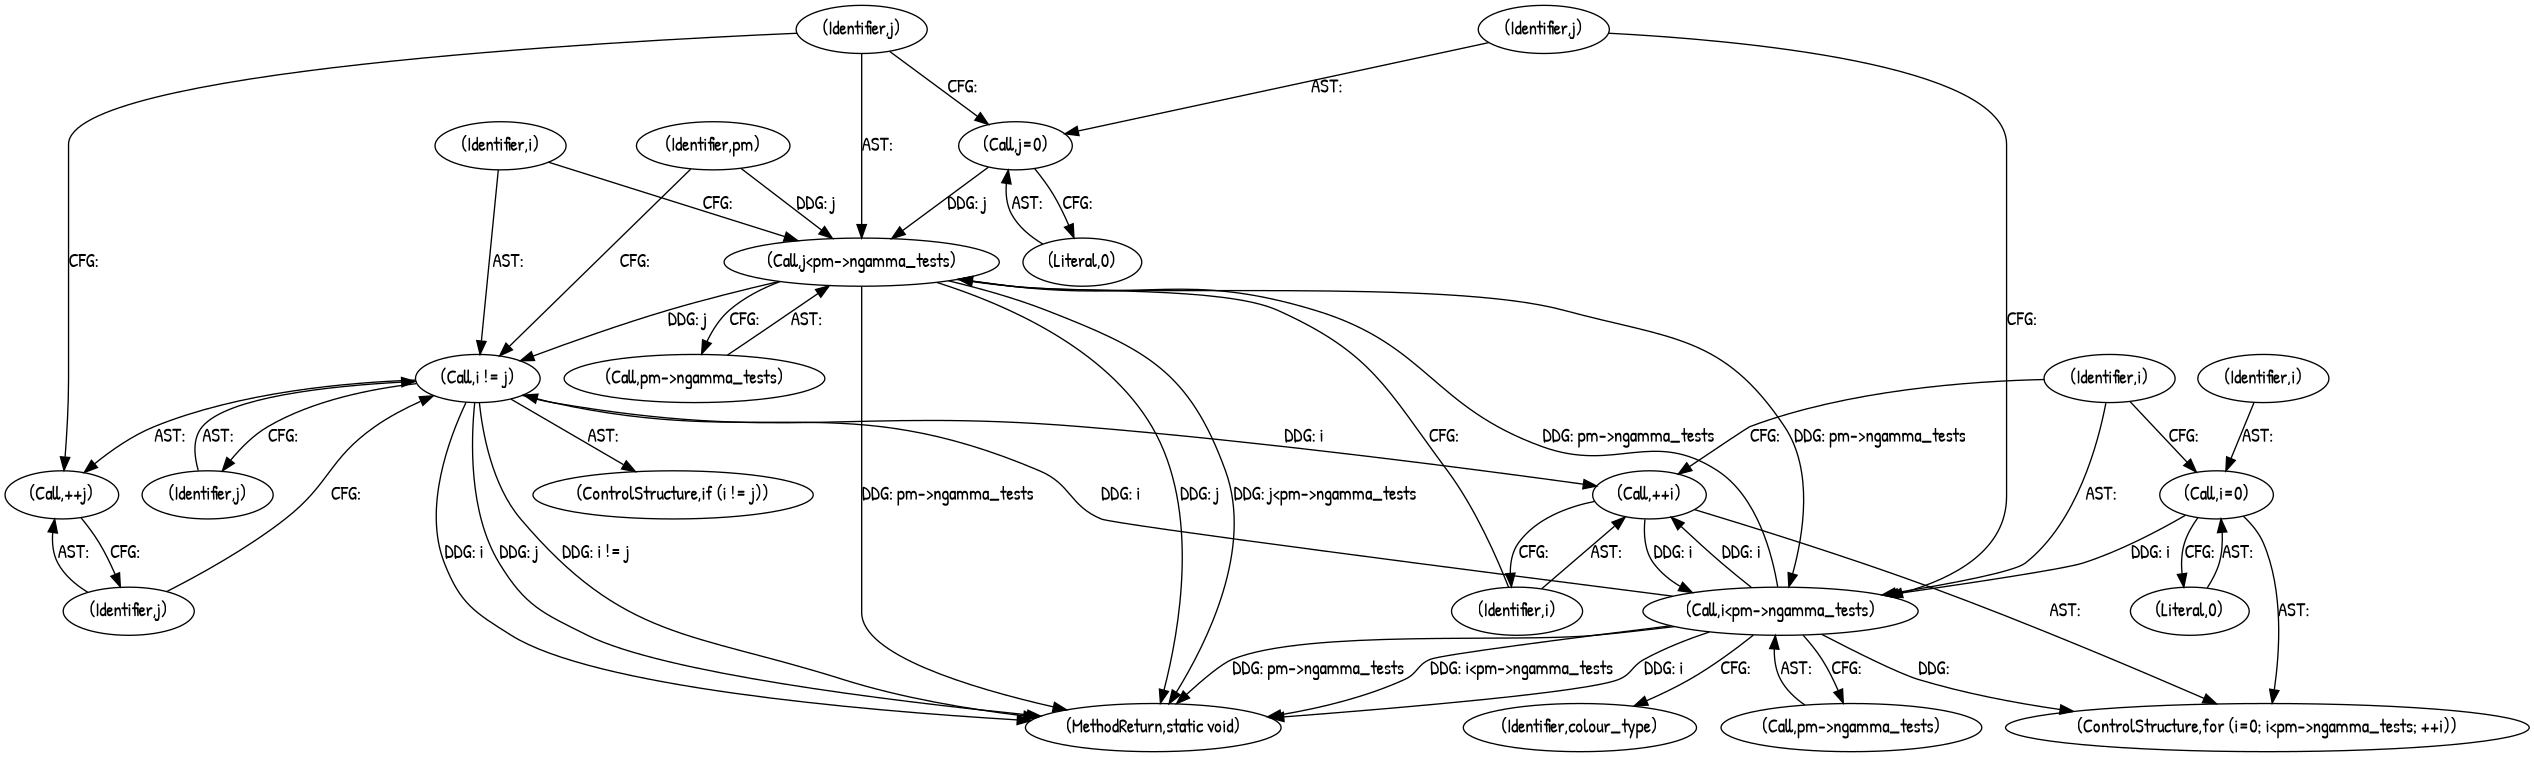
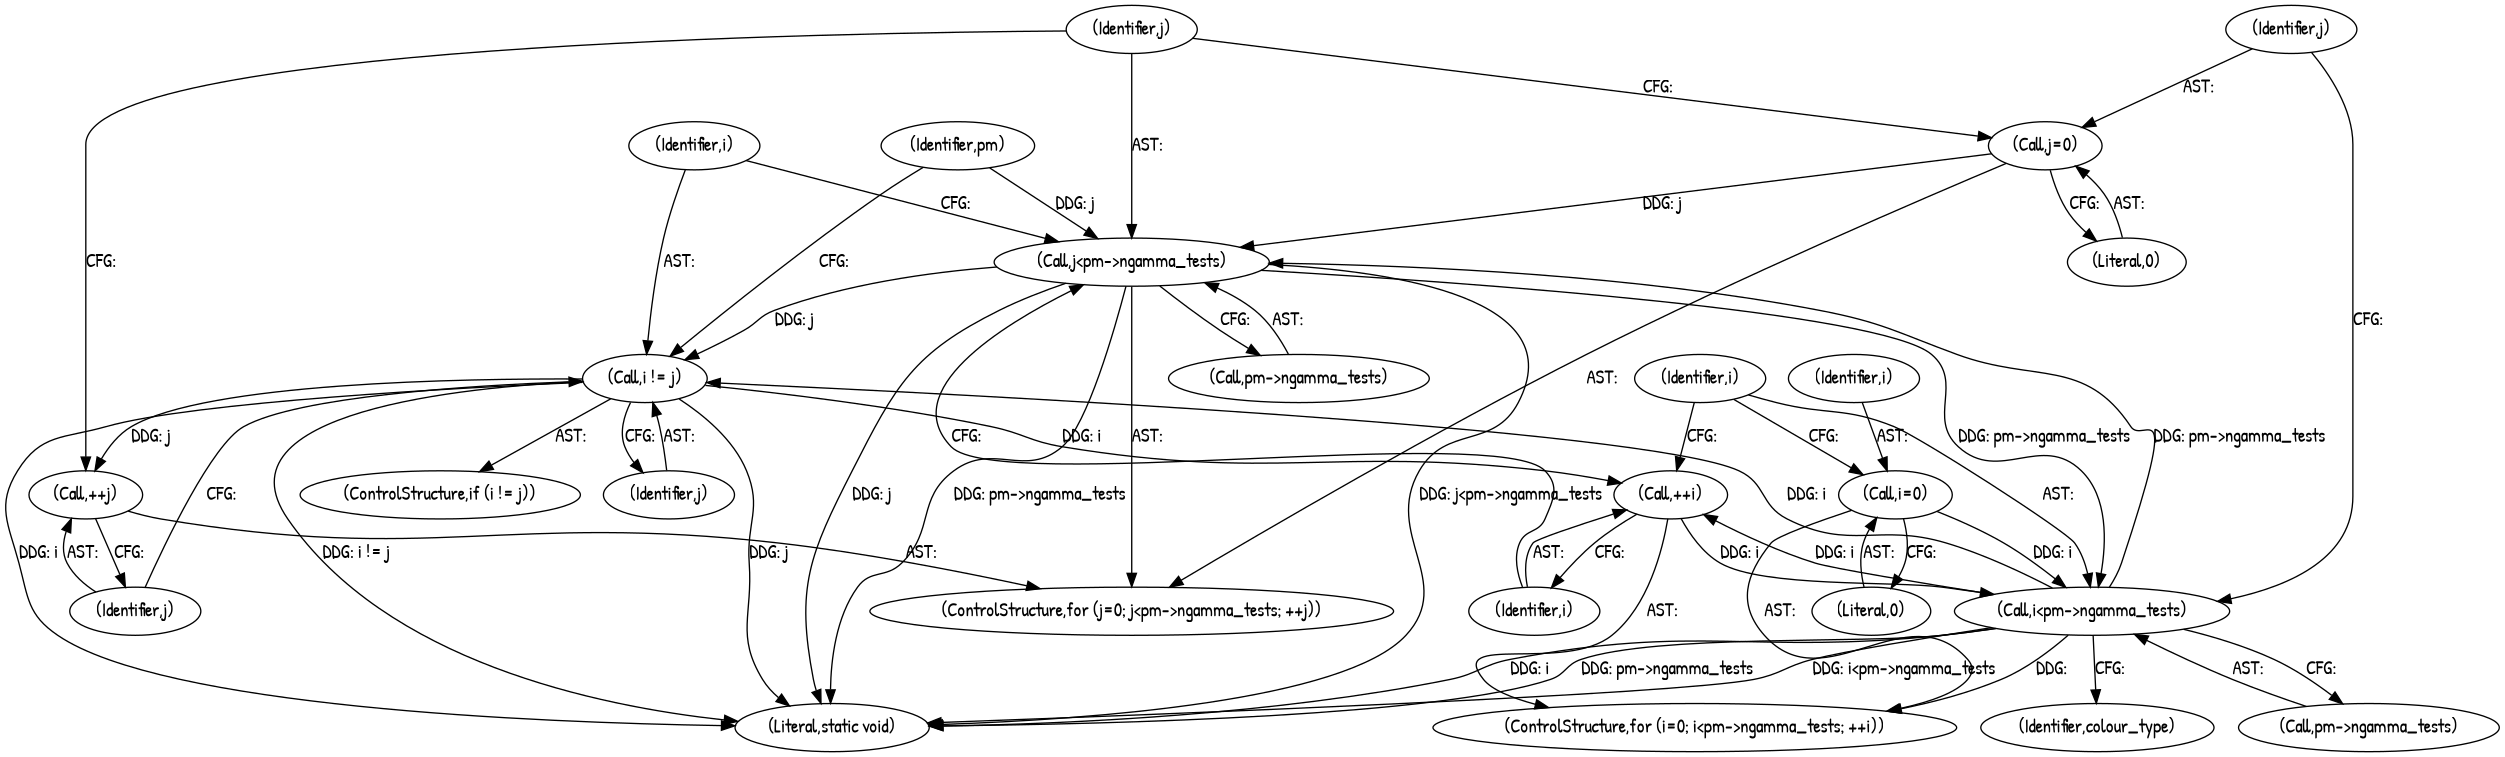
(172, 437) -> (151, 437)
none -> (1132, 611)
(1153, 728) -> (832, 728)
